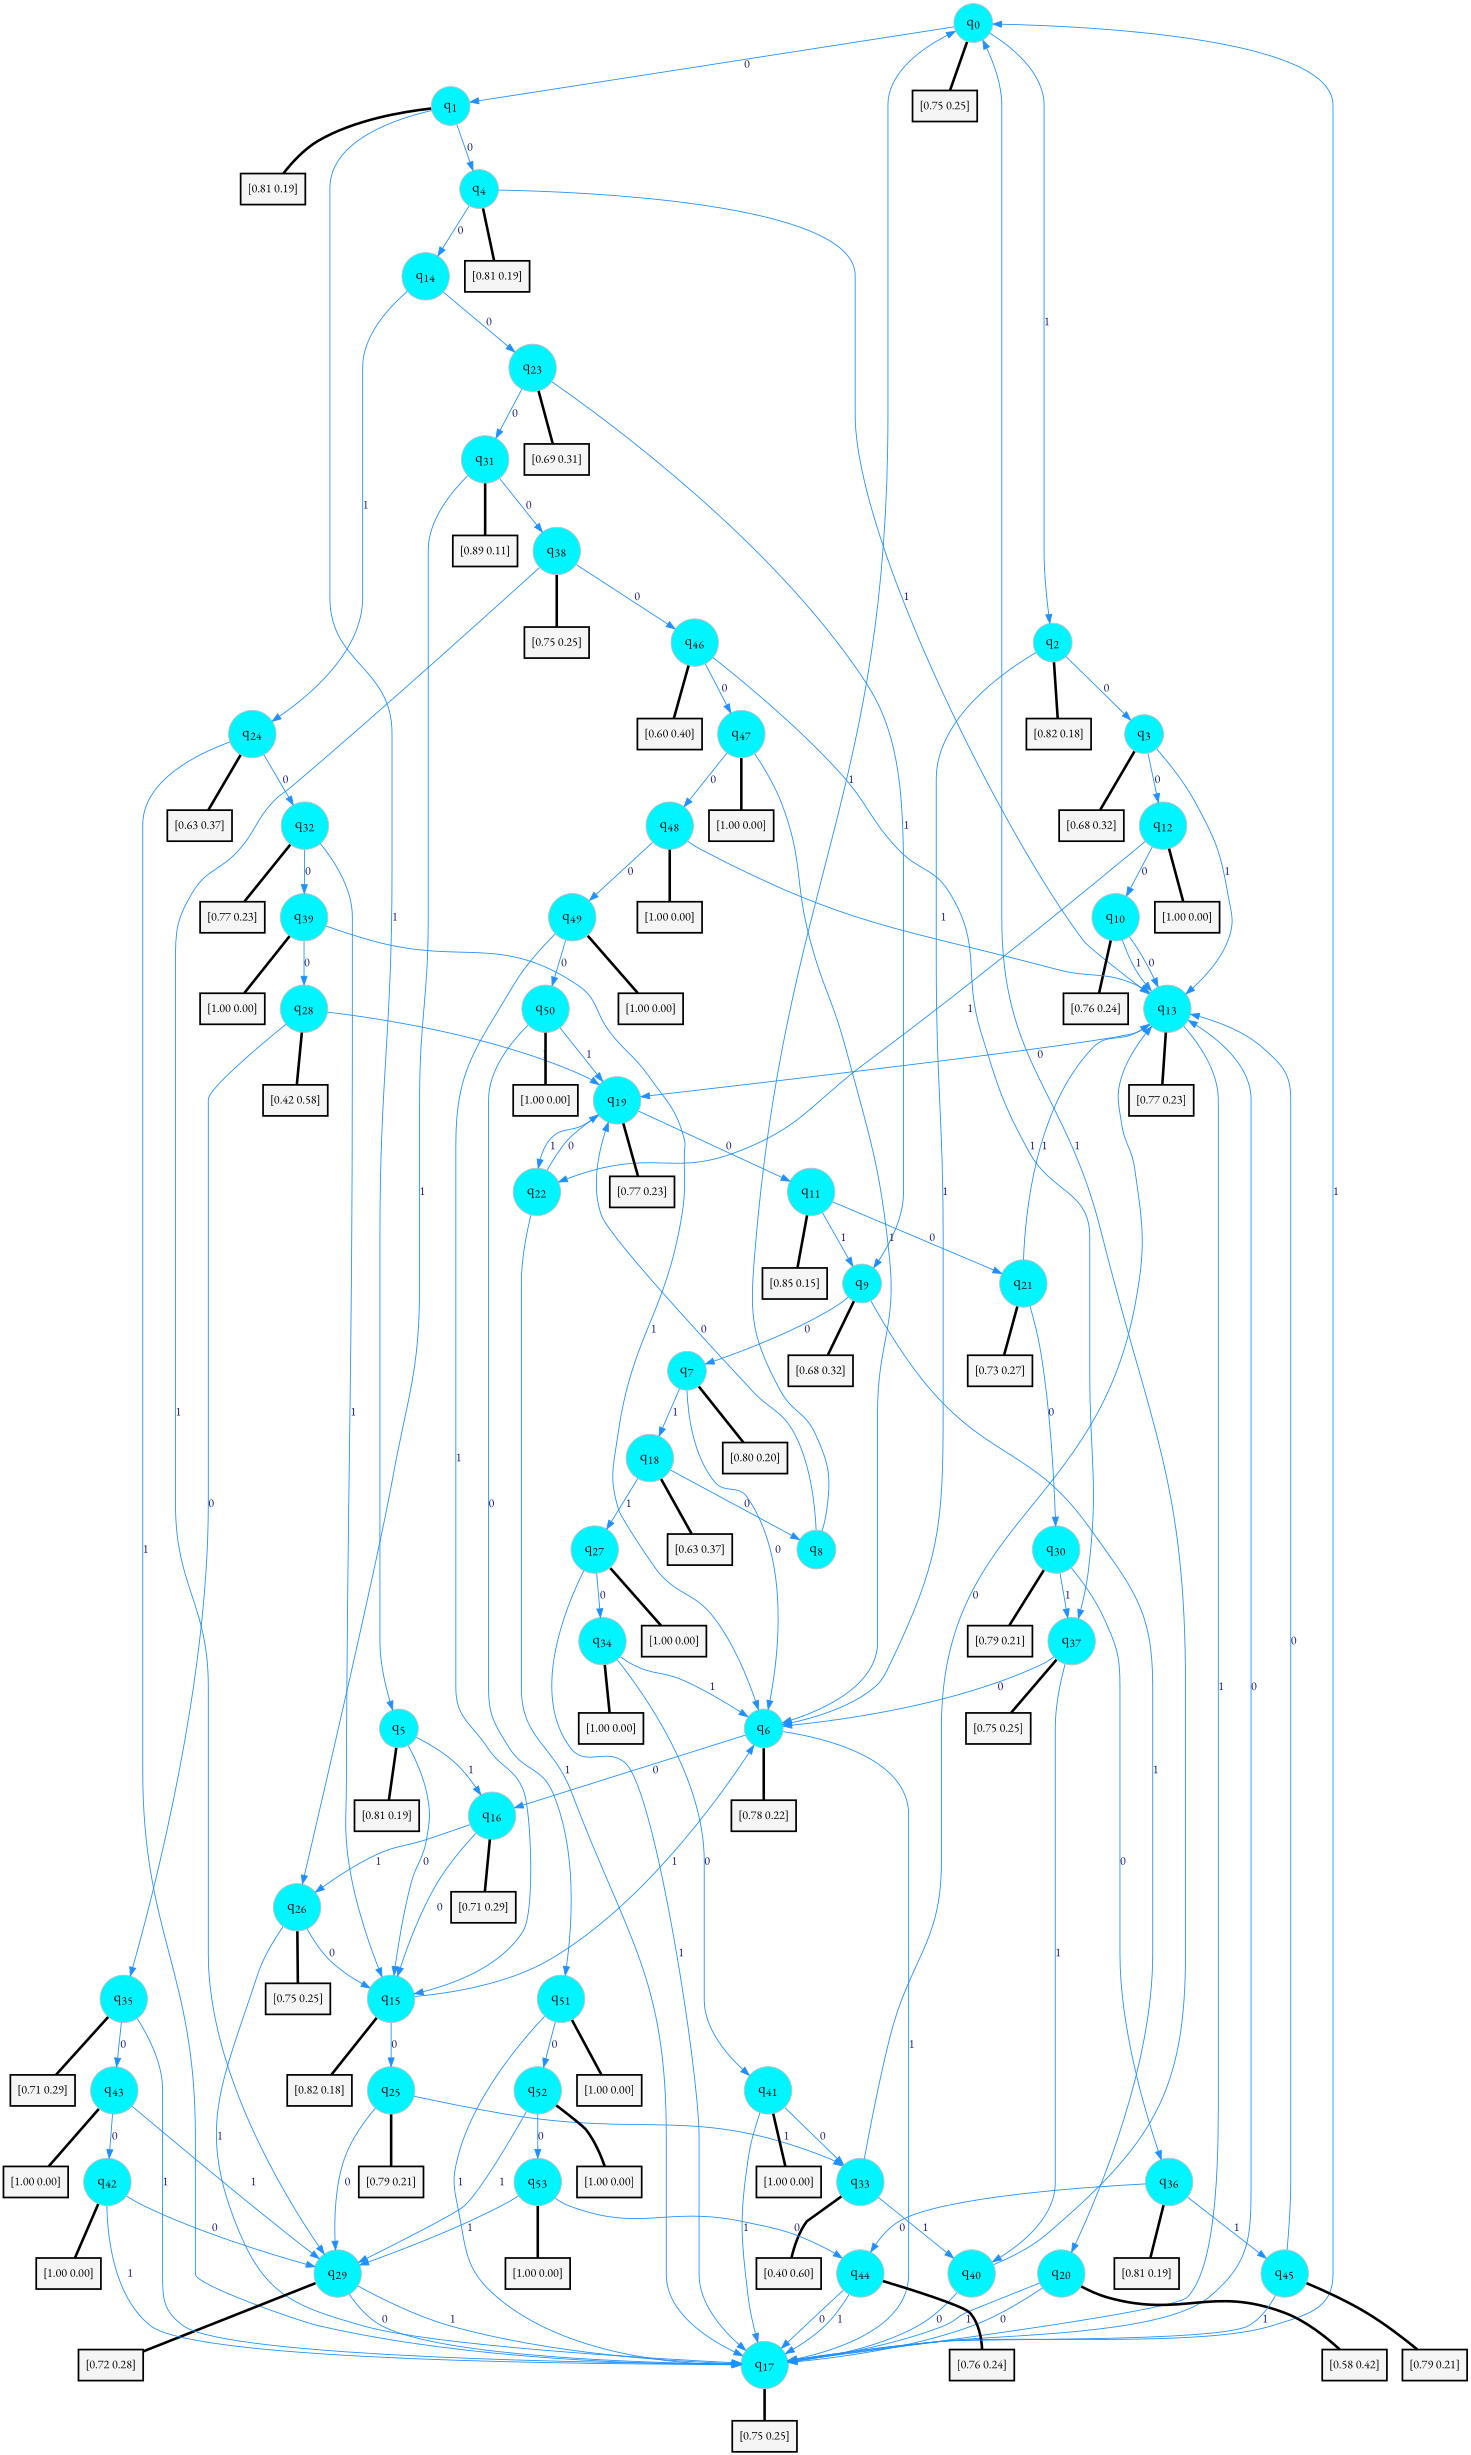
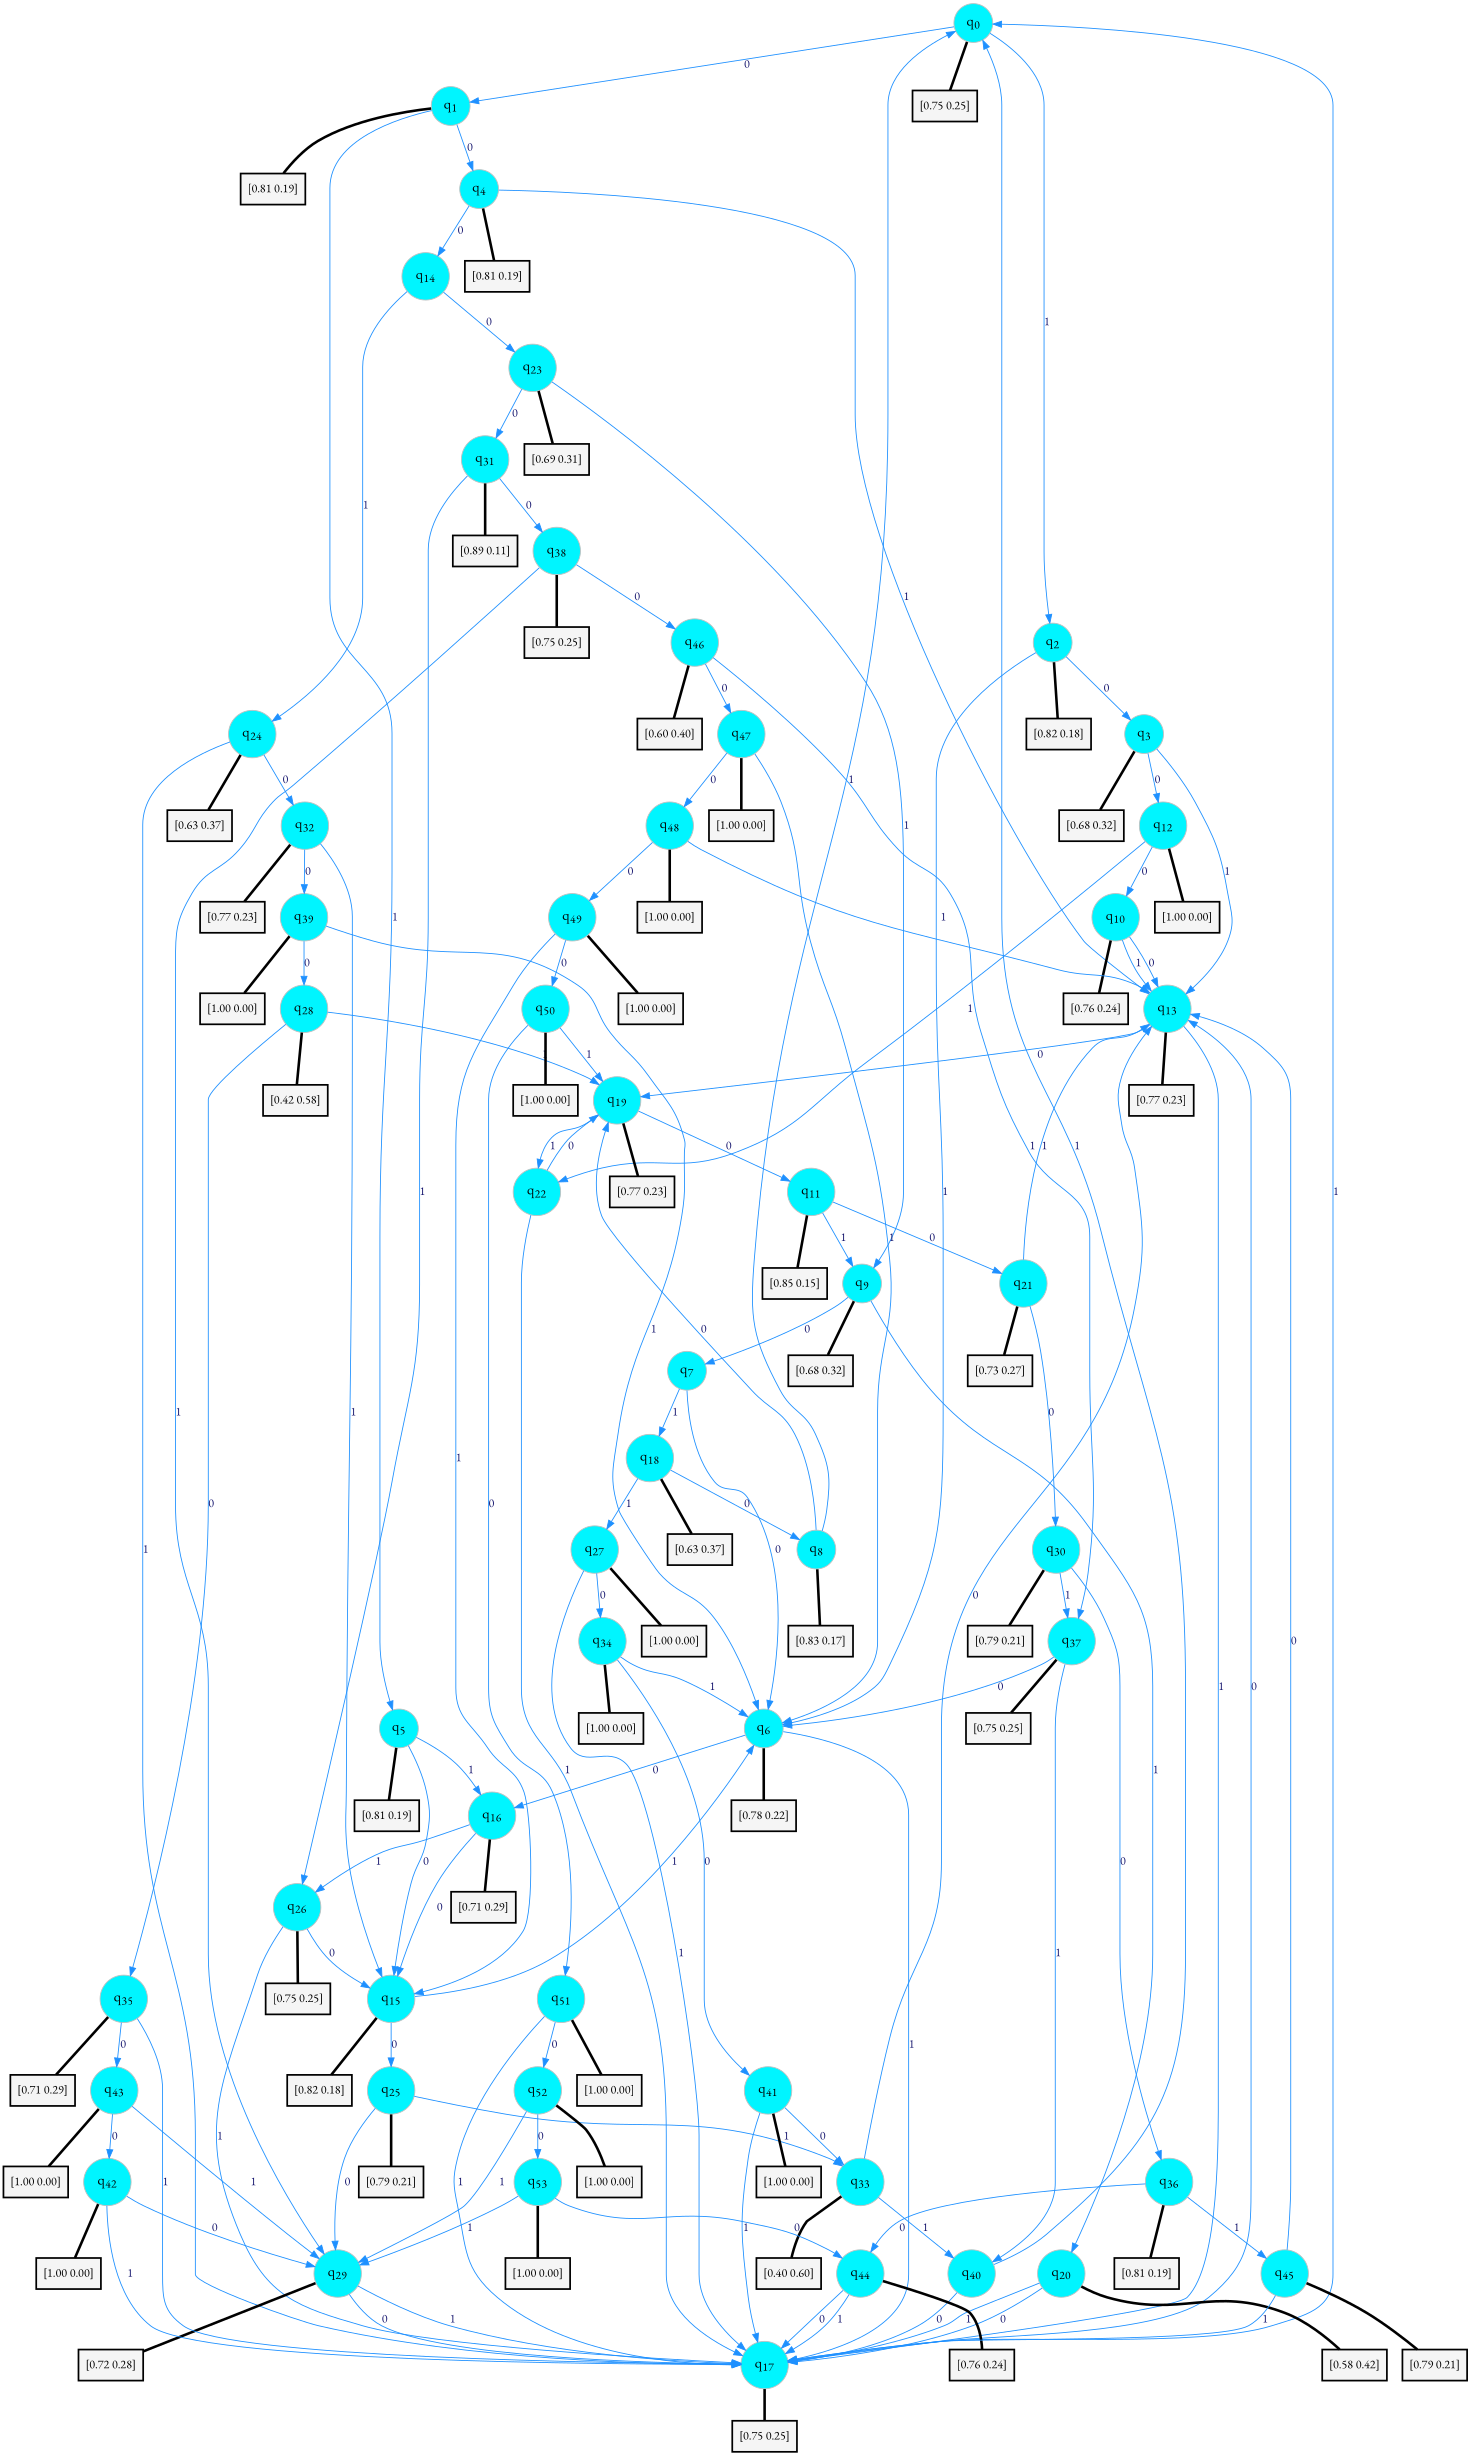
(755, 1458) -> none
none -> (821, 1641)
